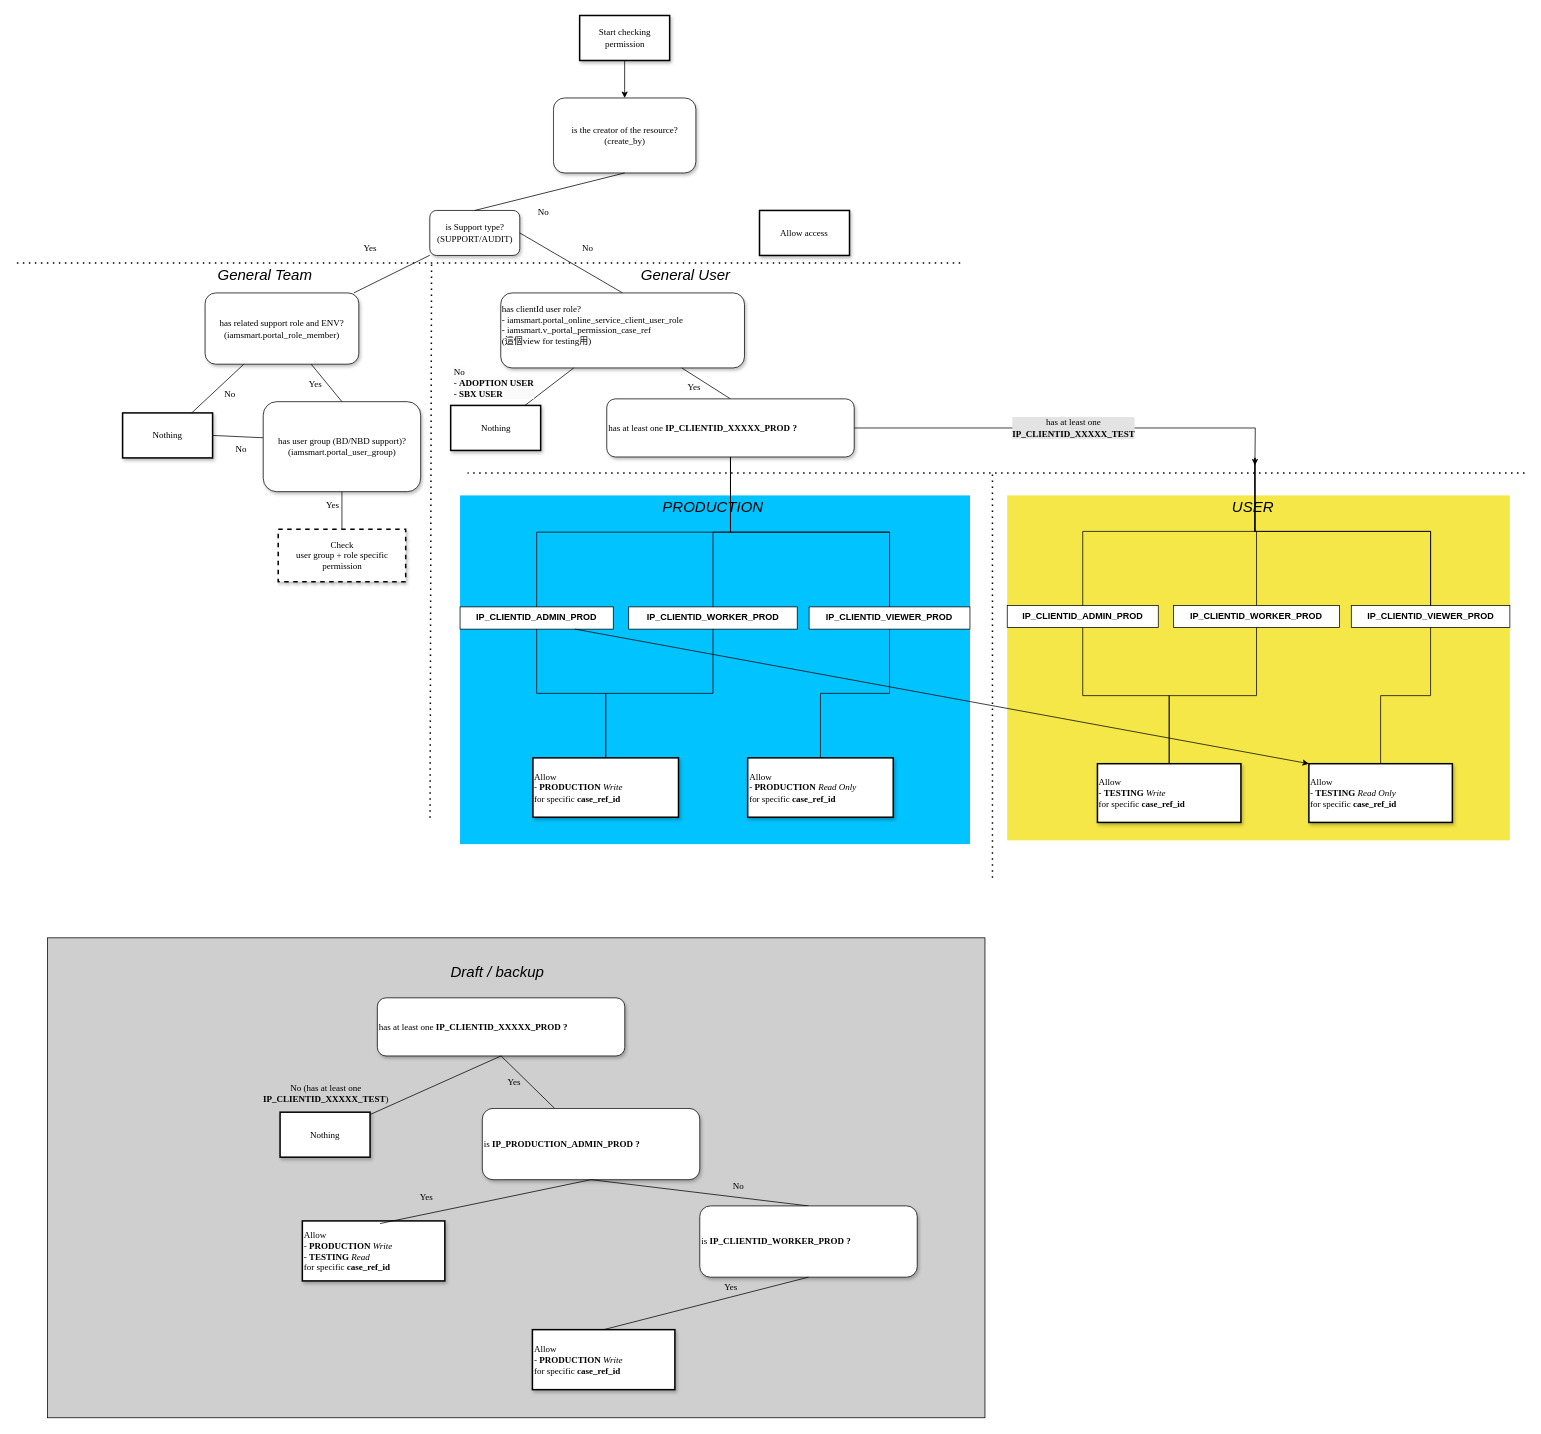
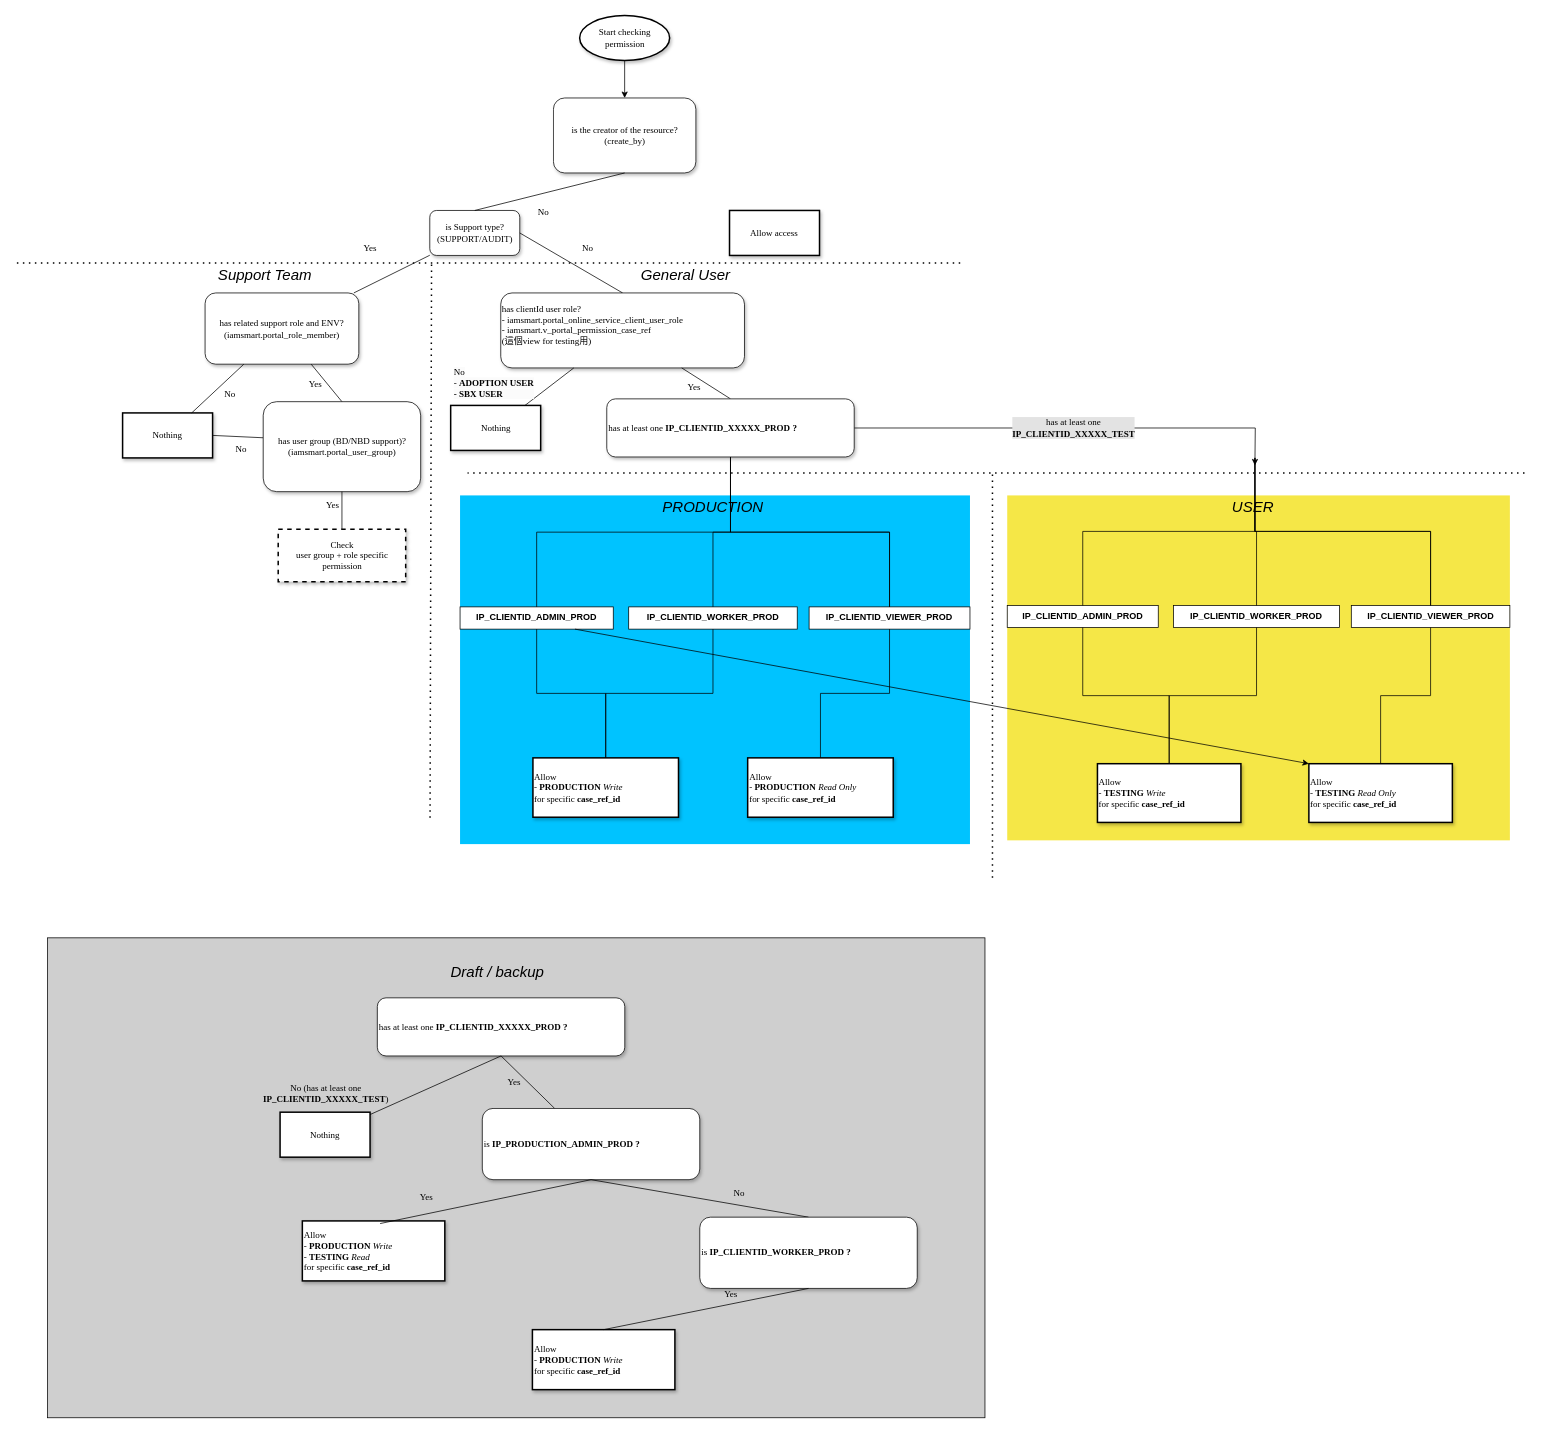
(625, 38) -> (625, 38)
(805, 233) -> (775, 233)
(265, 274) -> (265, 274)
(809, 1242) -> (809, 1253)
